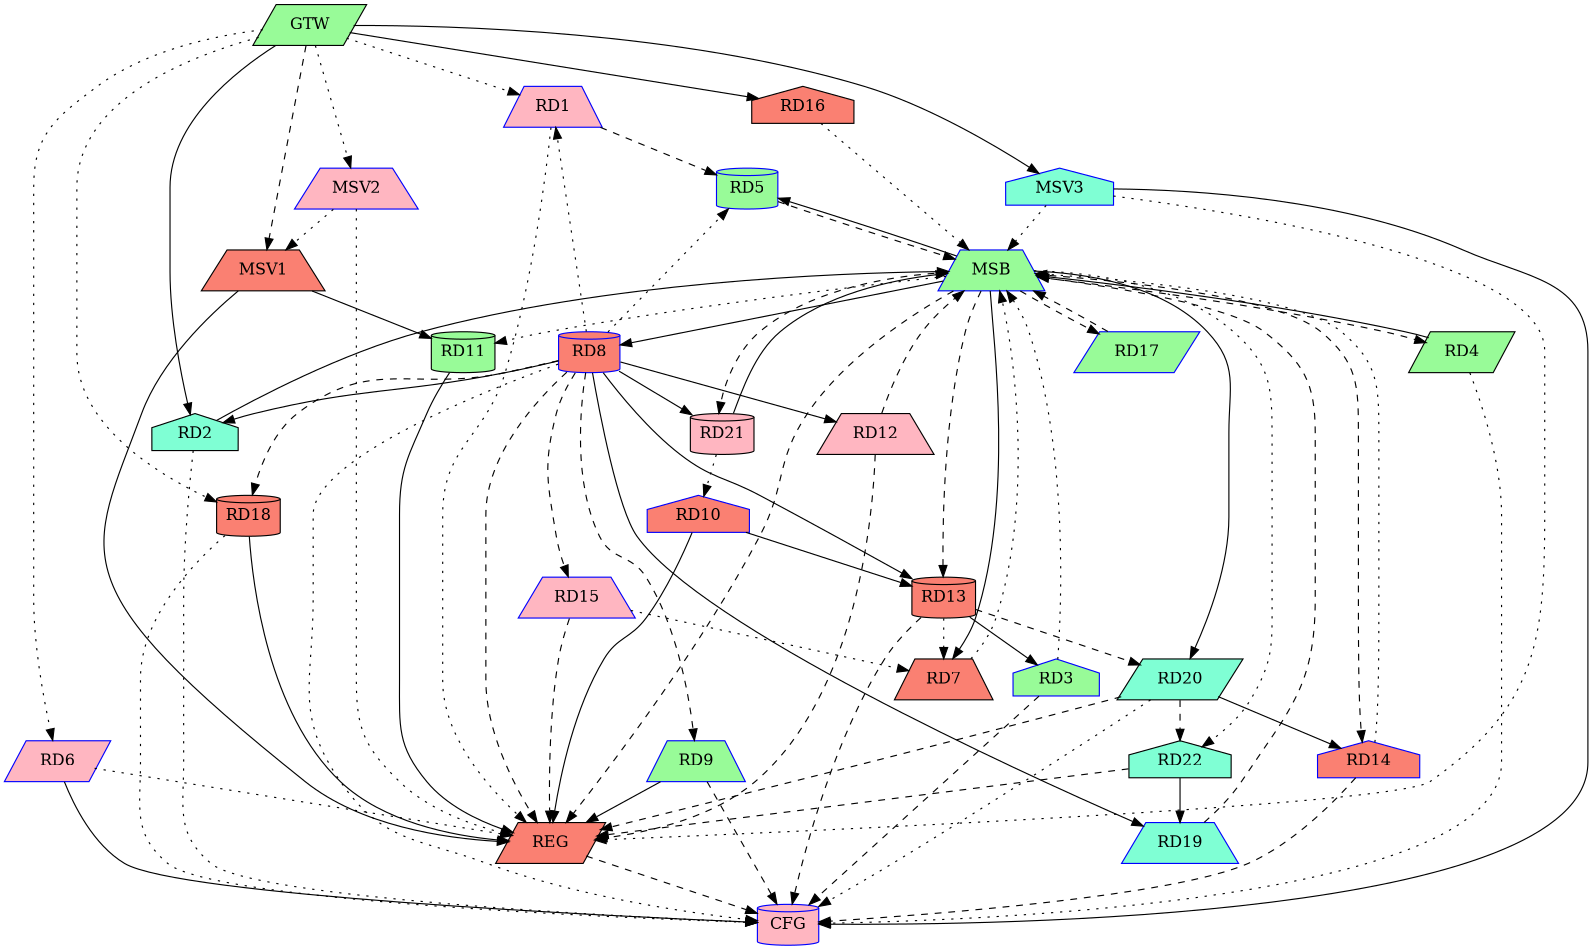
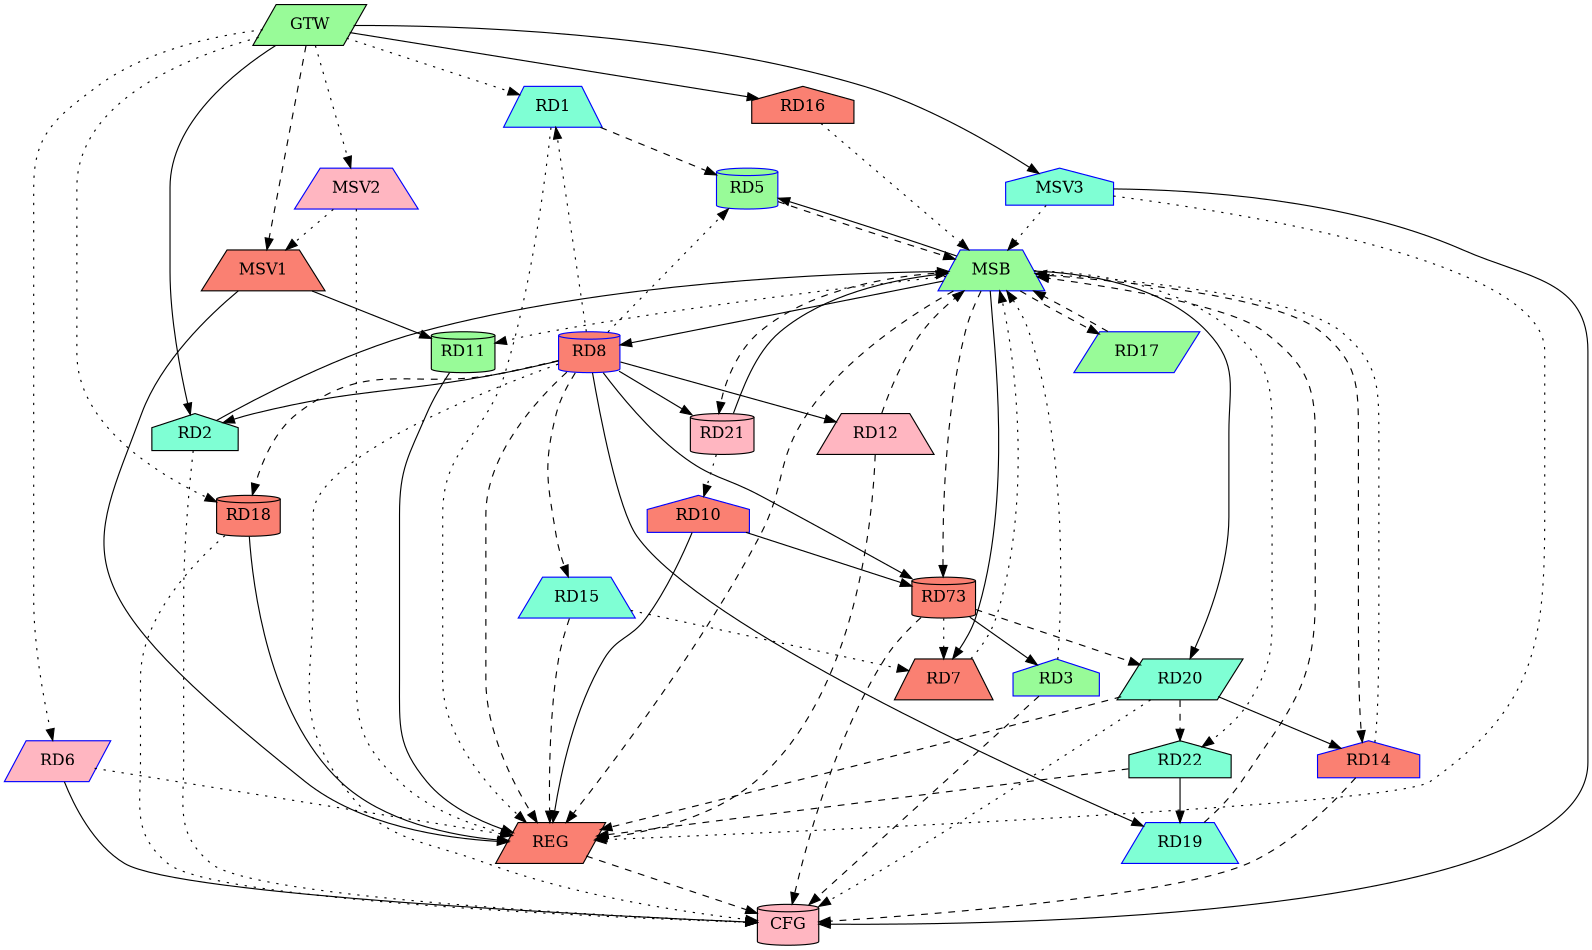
(553, 107) -> (553, 107)
(1462, 352) -> none
(577, 598) -> (577, 598)
(944, 598) -> (944, 598)
(696, 761) -> none
(788, 925) -> (788, 925)
